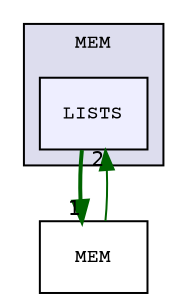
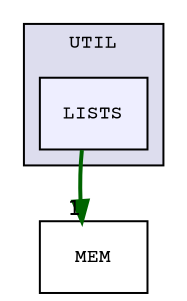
(94, 43) -> (94, 43)
(107, 196) -> none
